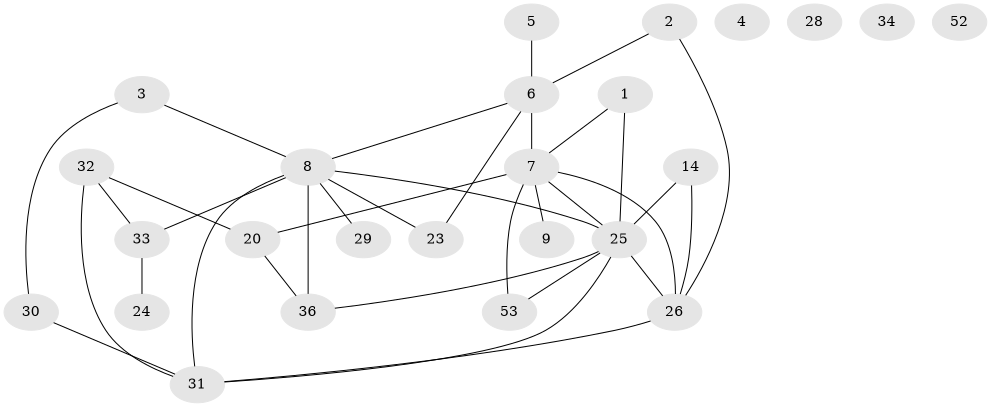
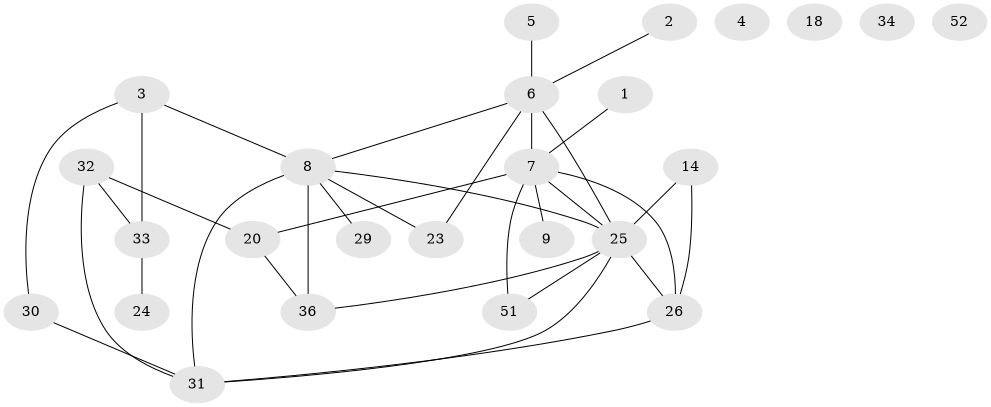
(815, 22) -> (815, 22)
(622, 167) -> (578, 166)
(729, 167) -> none
(222, 205) -> (142, 167)
(510, 312) -> (510, 312)
